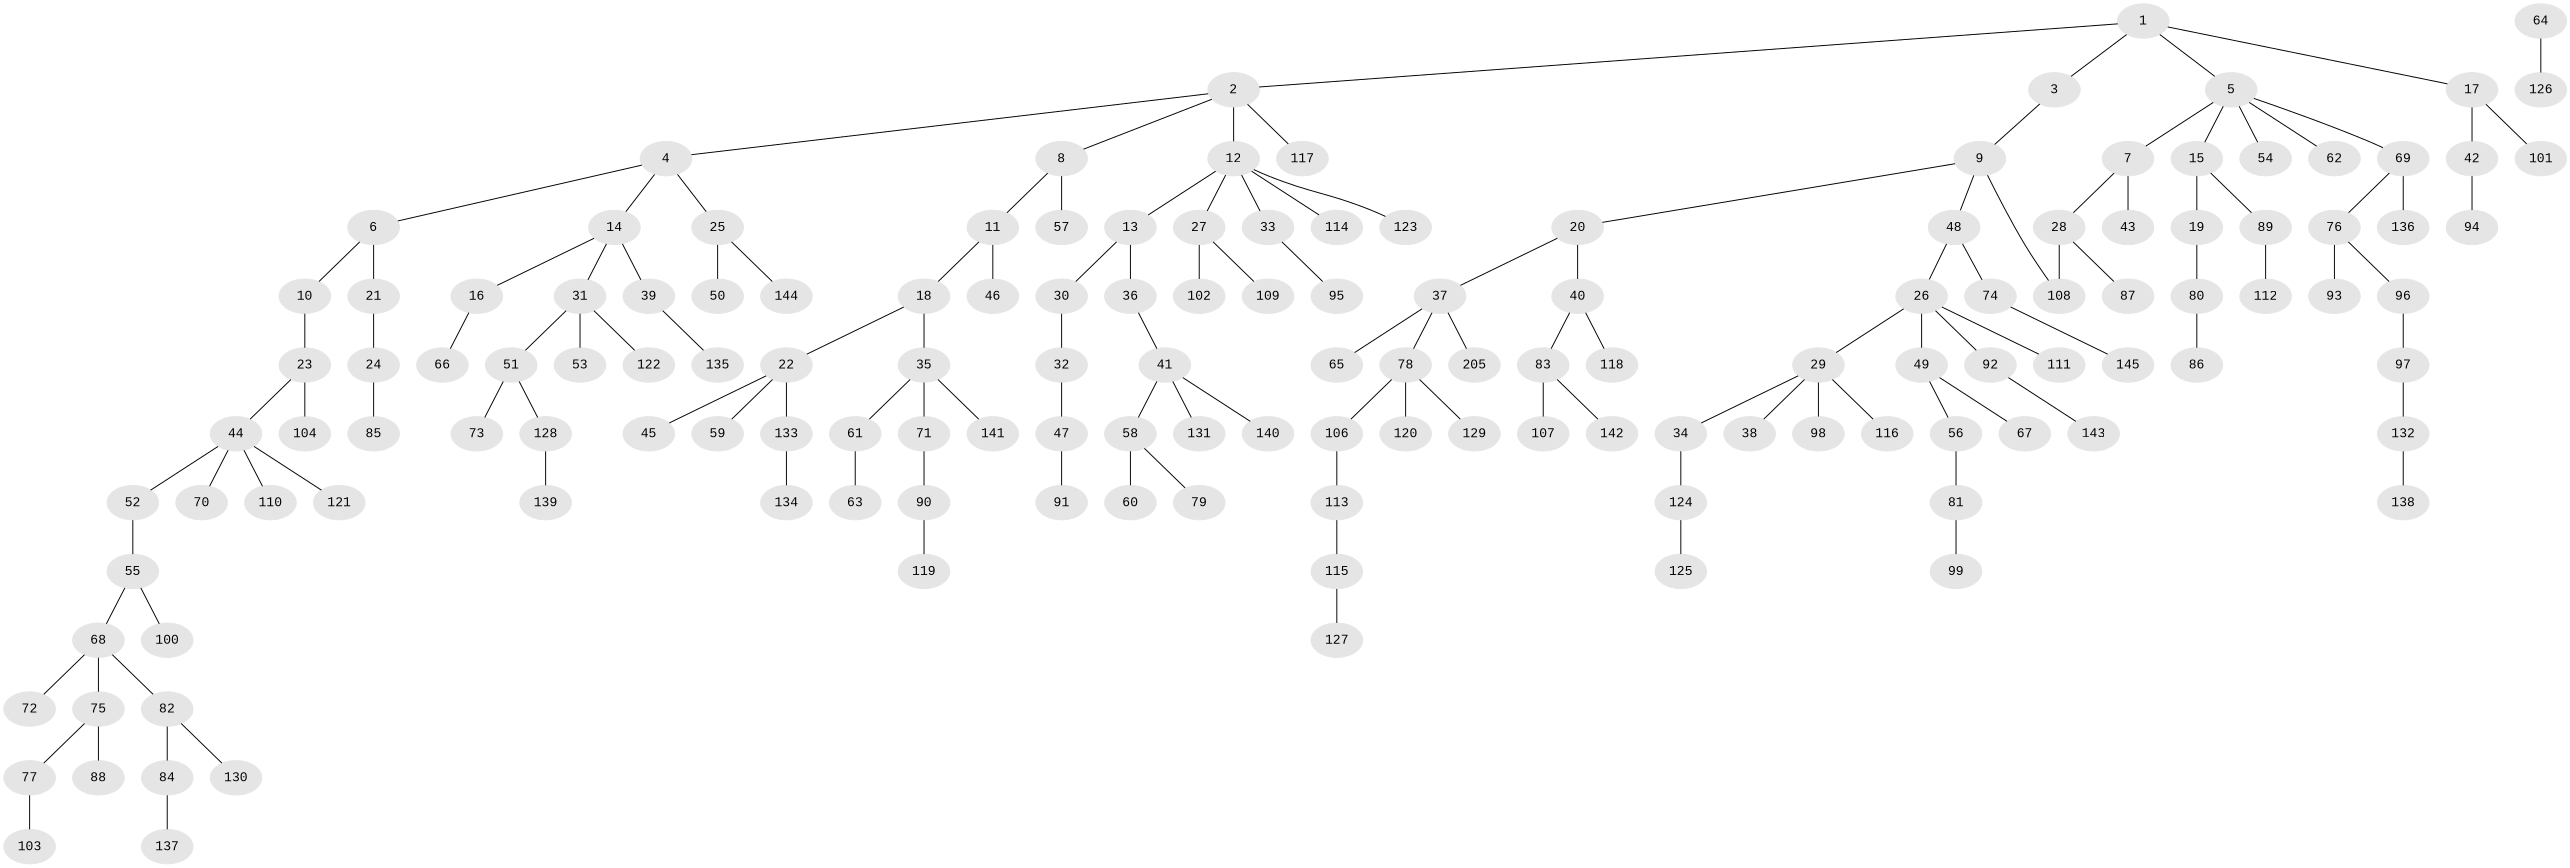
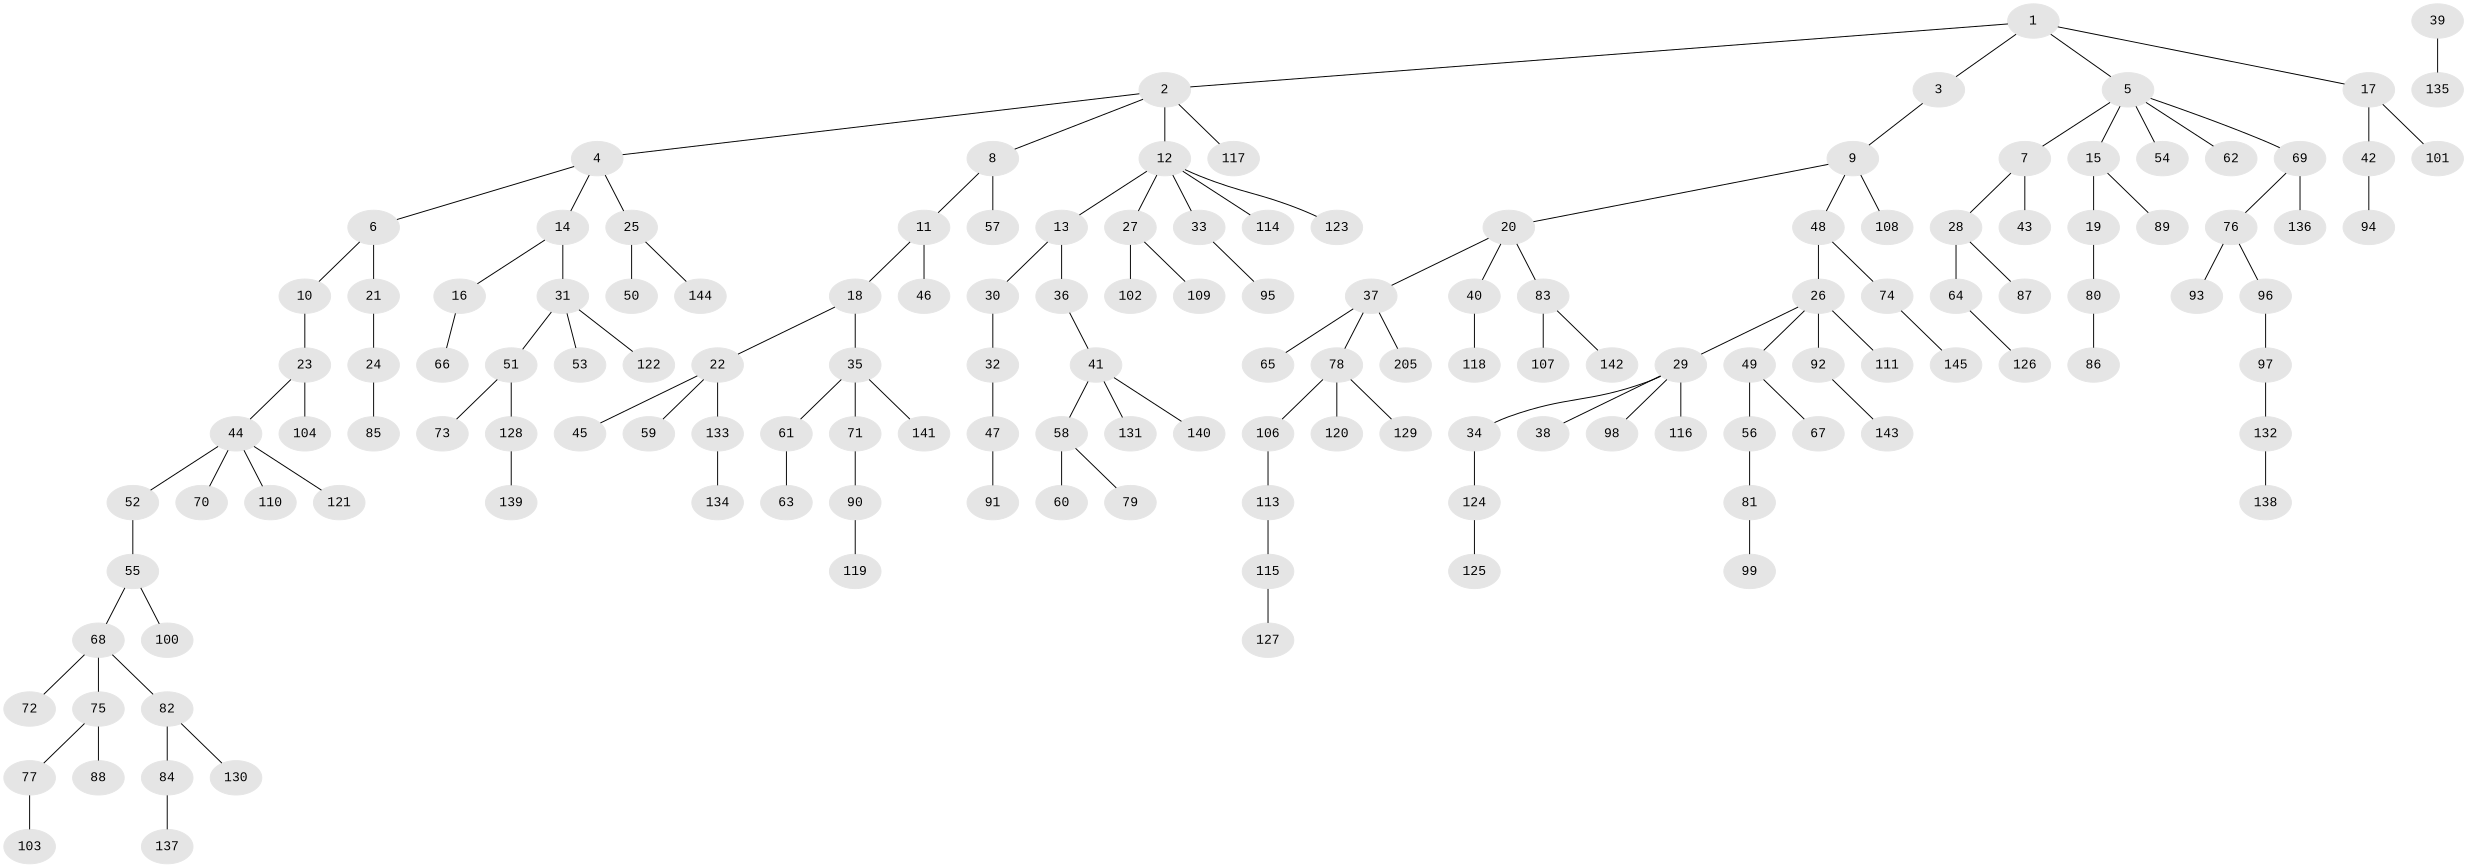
(632, 262) -> none
(2059, 262) -> (1956, 262)
(2266, 296) -> none
(1560, 331) -> (1526, 262)
